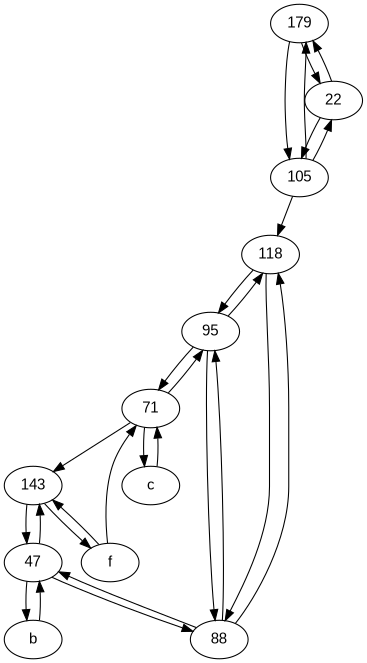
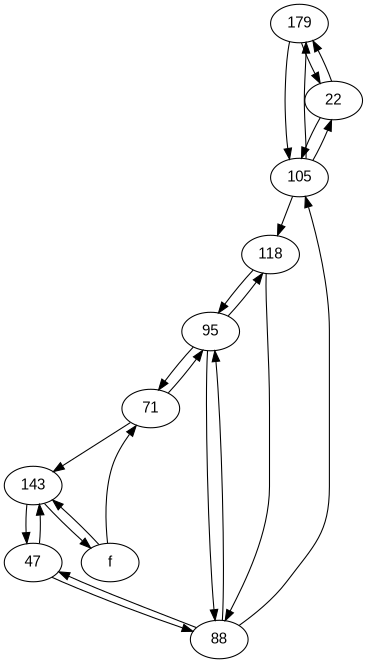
(289, 460) -> (329, 432)
(151, 486) -> none
(33, 640) -> none
